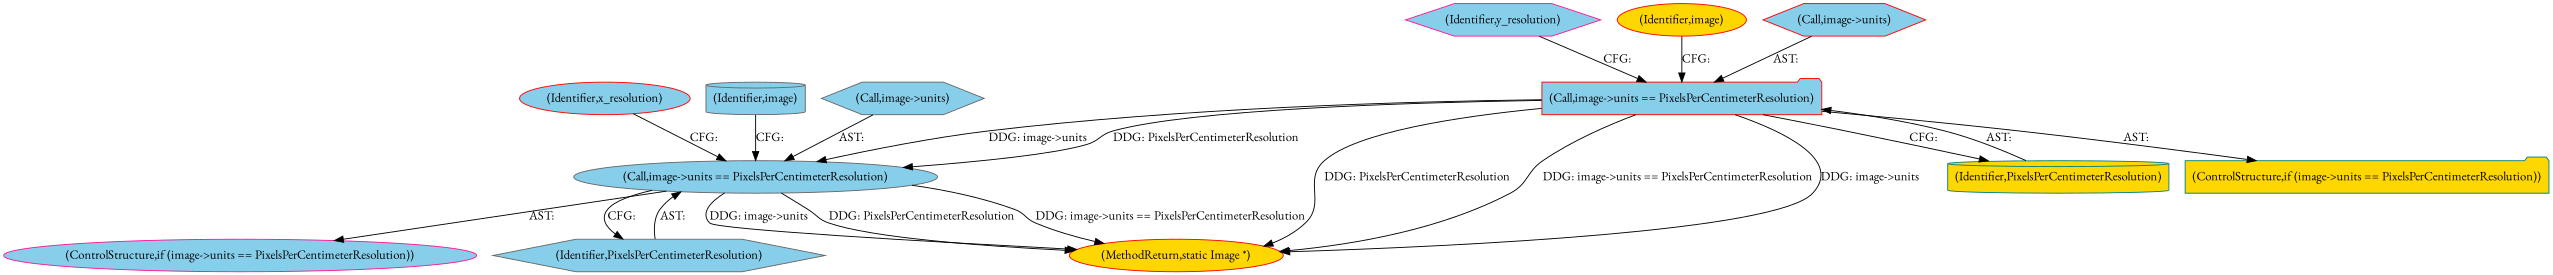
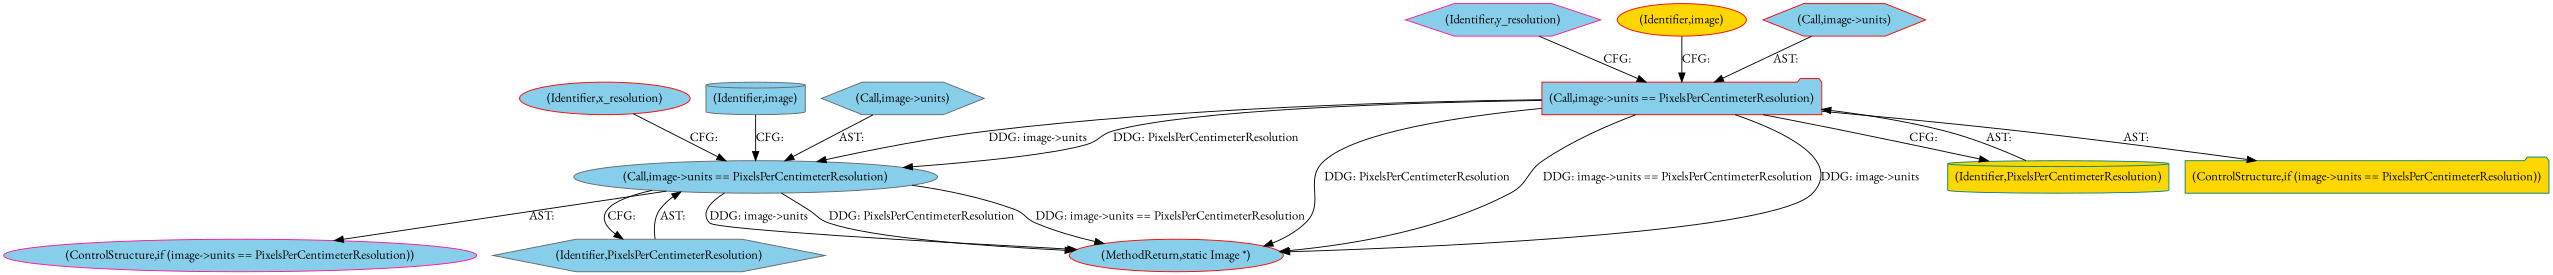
(1176, 255) -> (1176, 255)
